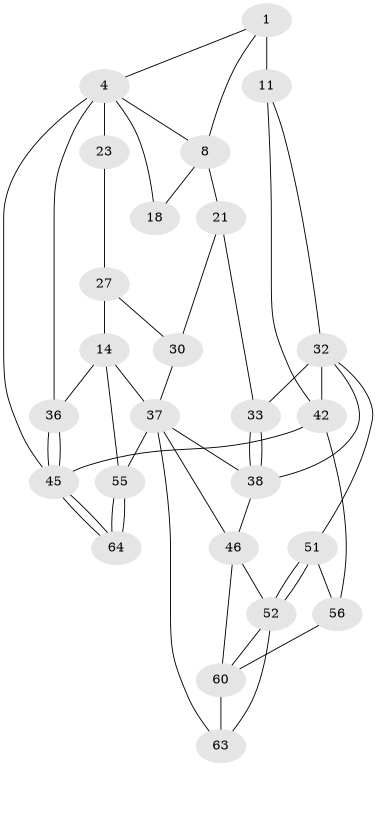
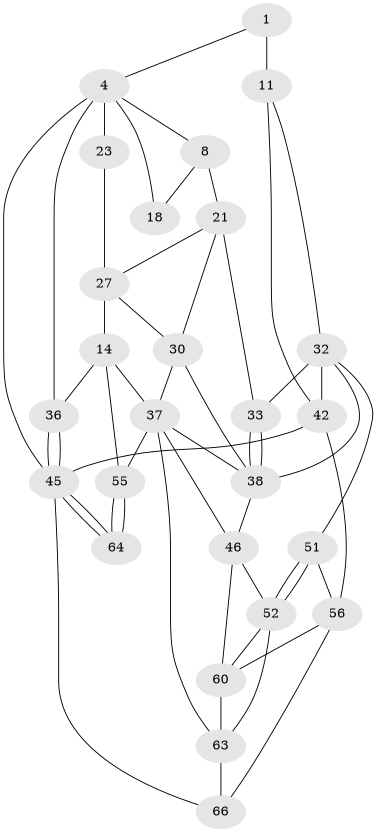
(228, 83) -> none
none -> (163, 251)
none -> (214, 418)
none -> (221, 812)
